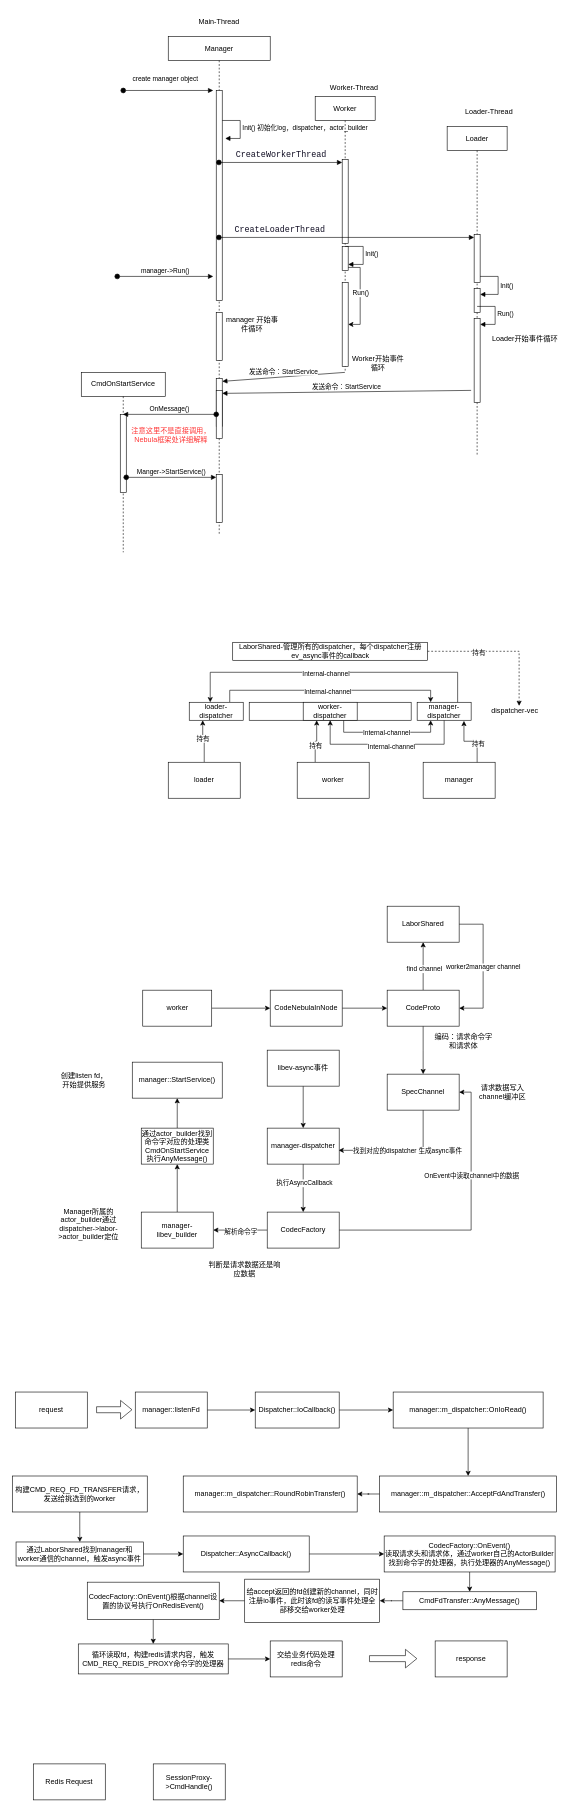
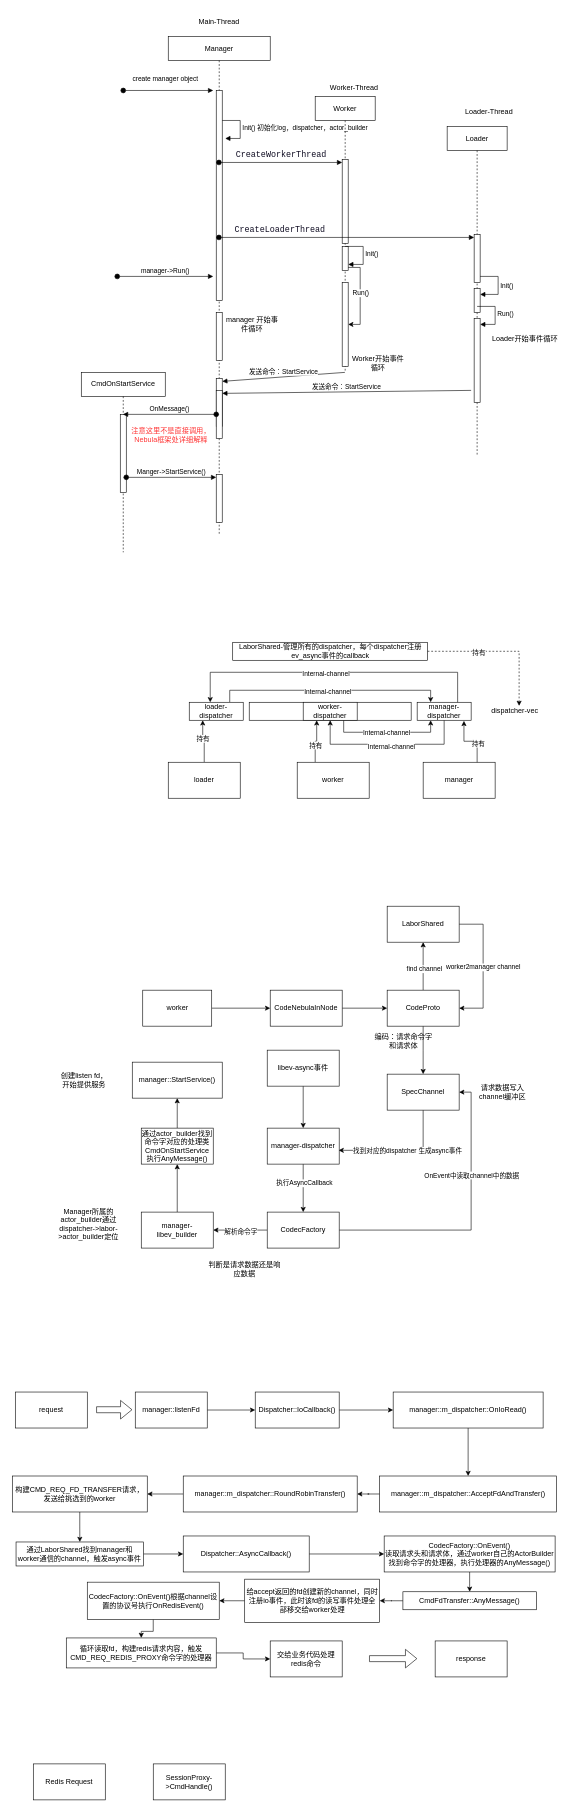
(464, 1041) -> (404, 1041)
none -> (152, 1494)
(153, 1659) -> (141, 1653)
